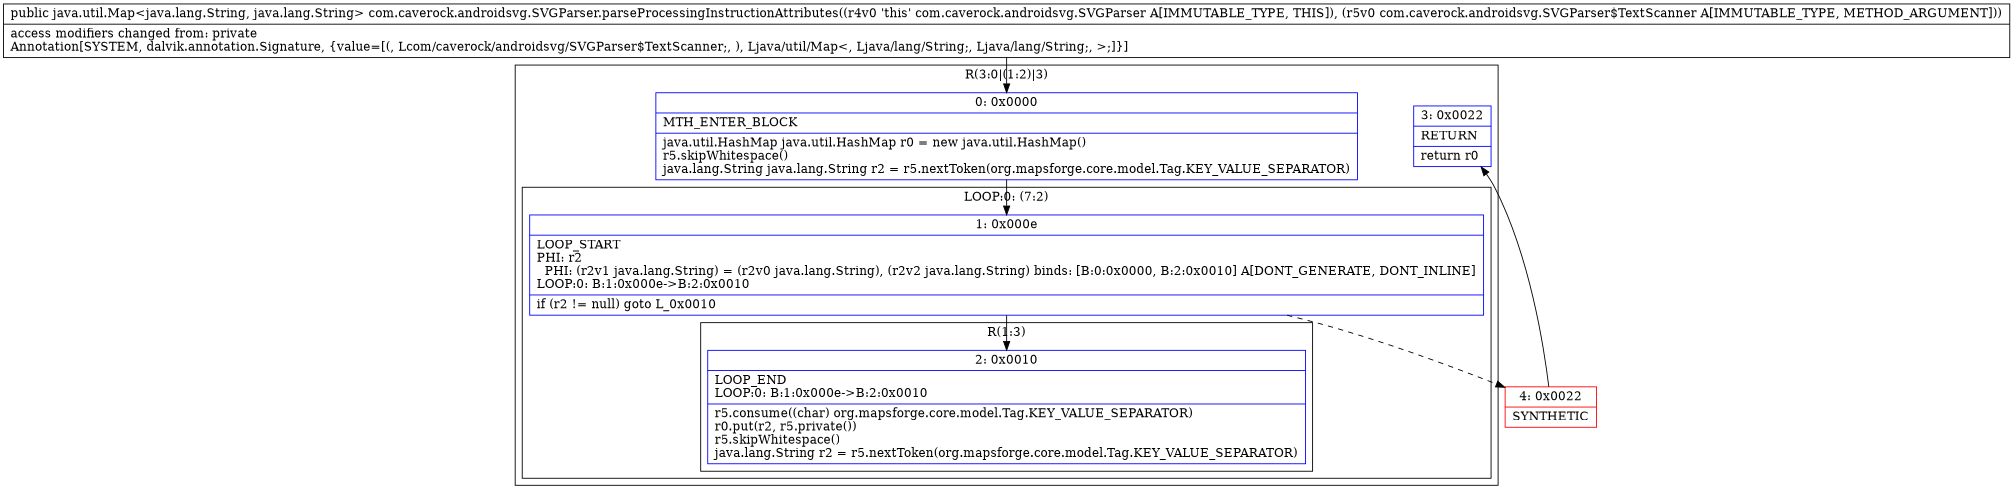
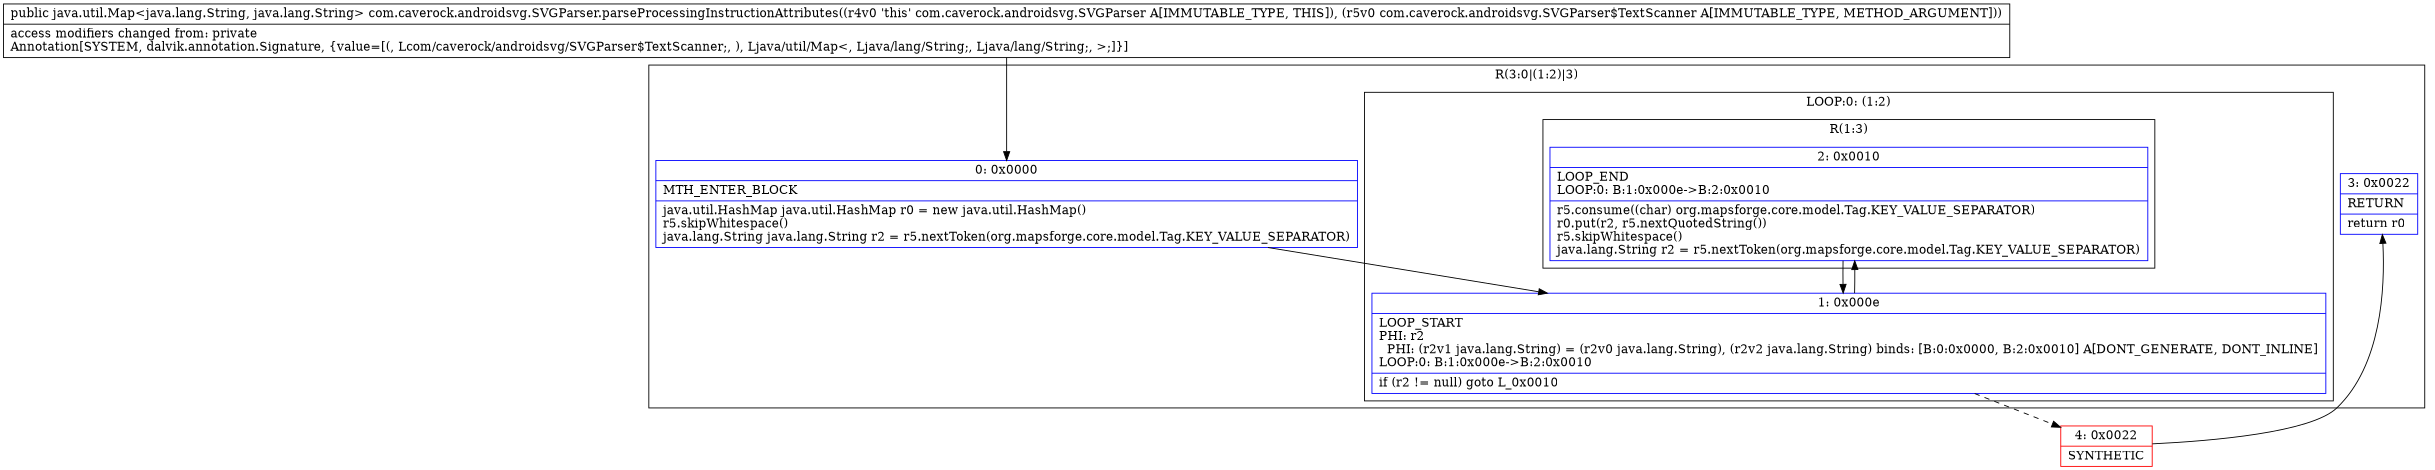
(1007, 197) -> (1849, 102)
none -> (1843, 274)
(786, 427) -> (1662, 224)
